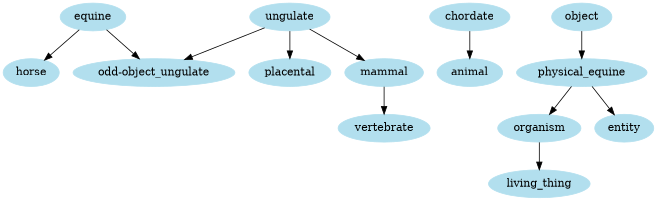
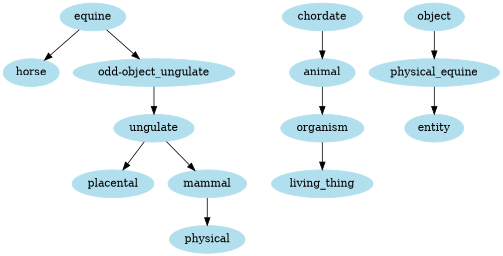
(228, 42) -> (154, 97)
(563, 97) -> (322, 97)
(384, 128) -> (207, 239)
